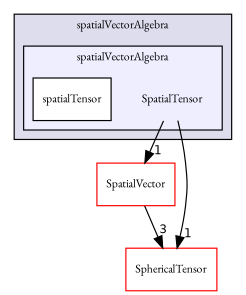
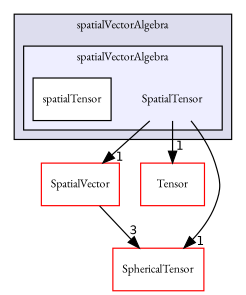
none -> (173, 184)
